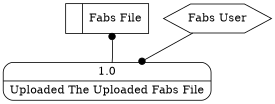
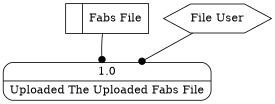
(218, 19) -> (218, 19)
(113, 51) -> (102, 45)
